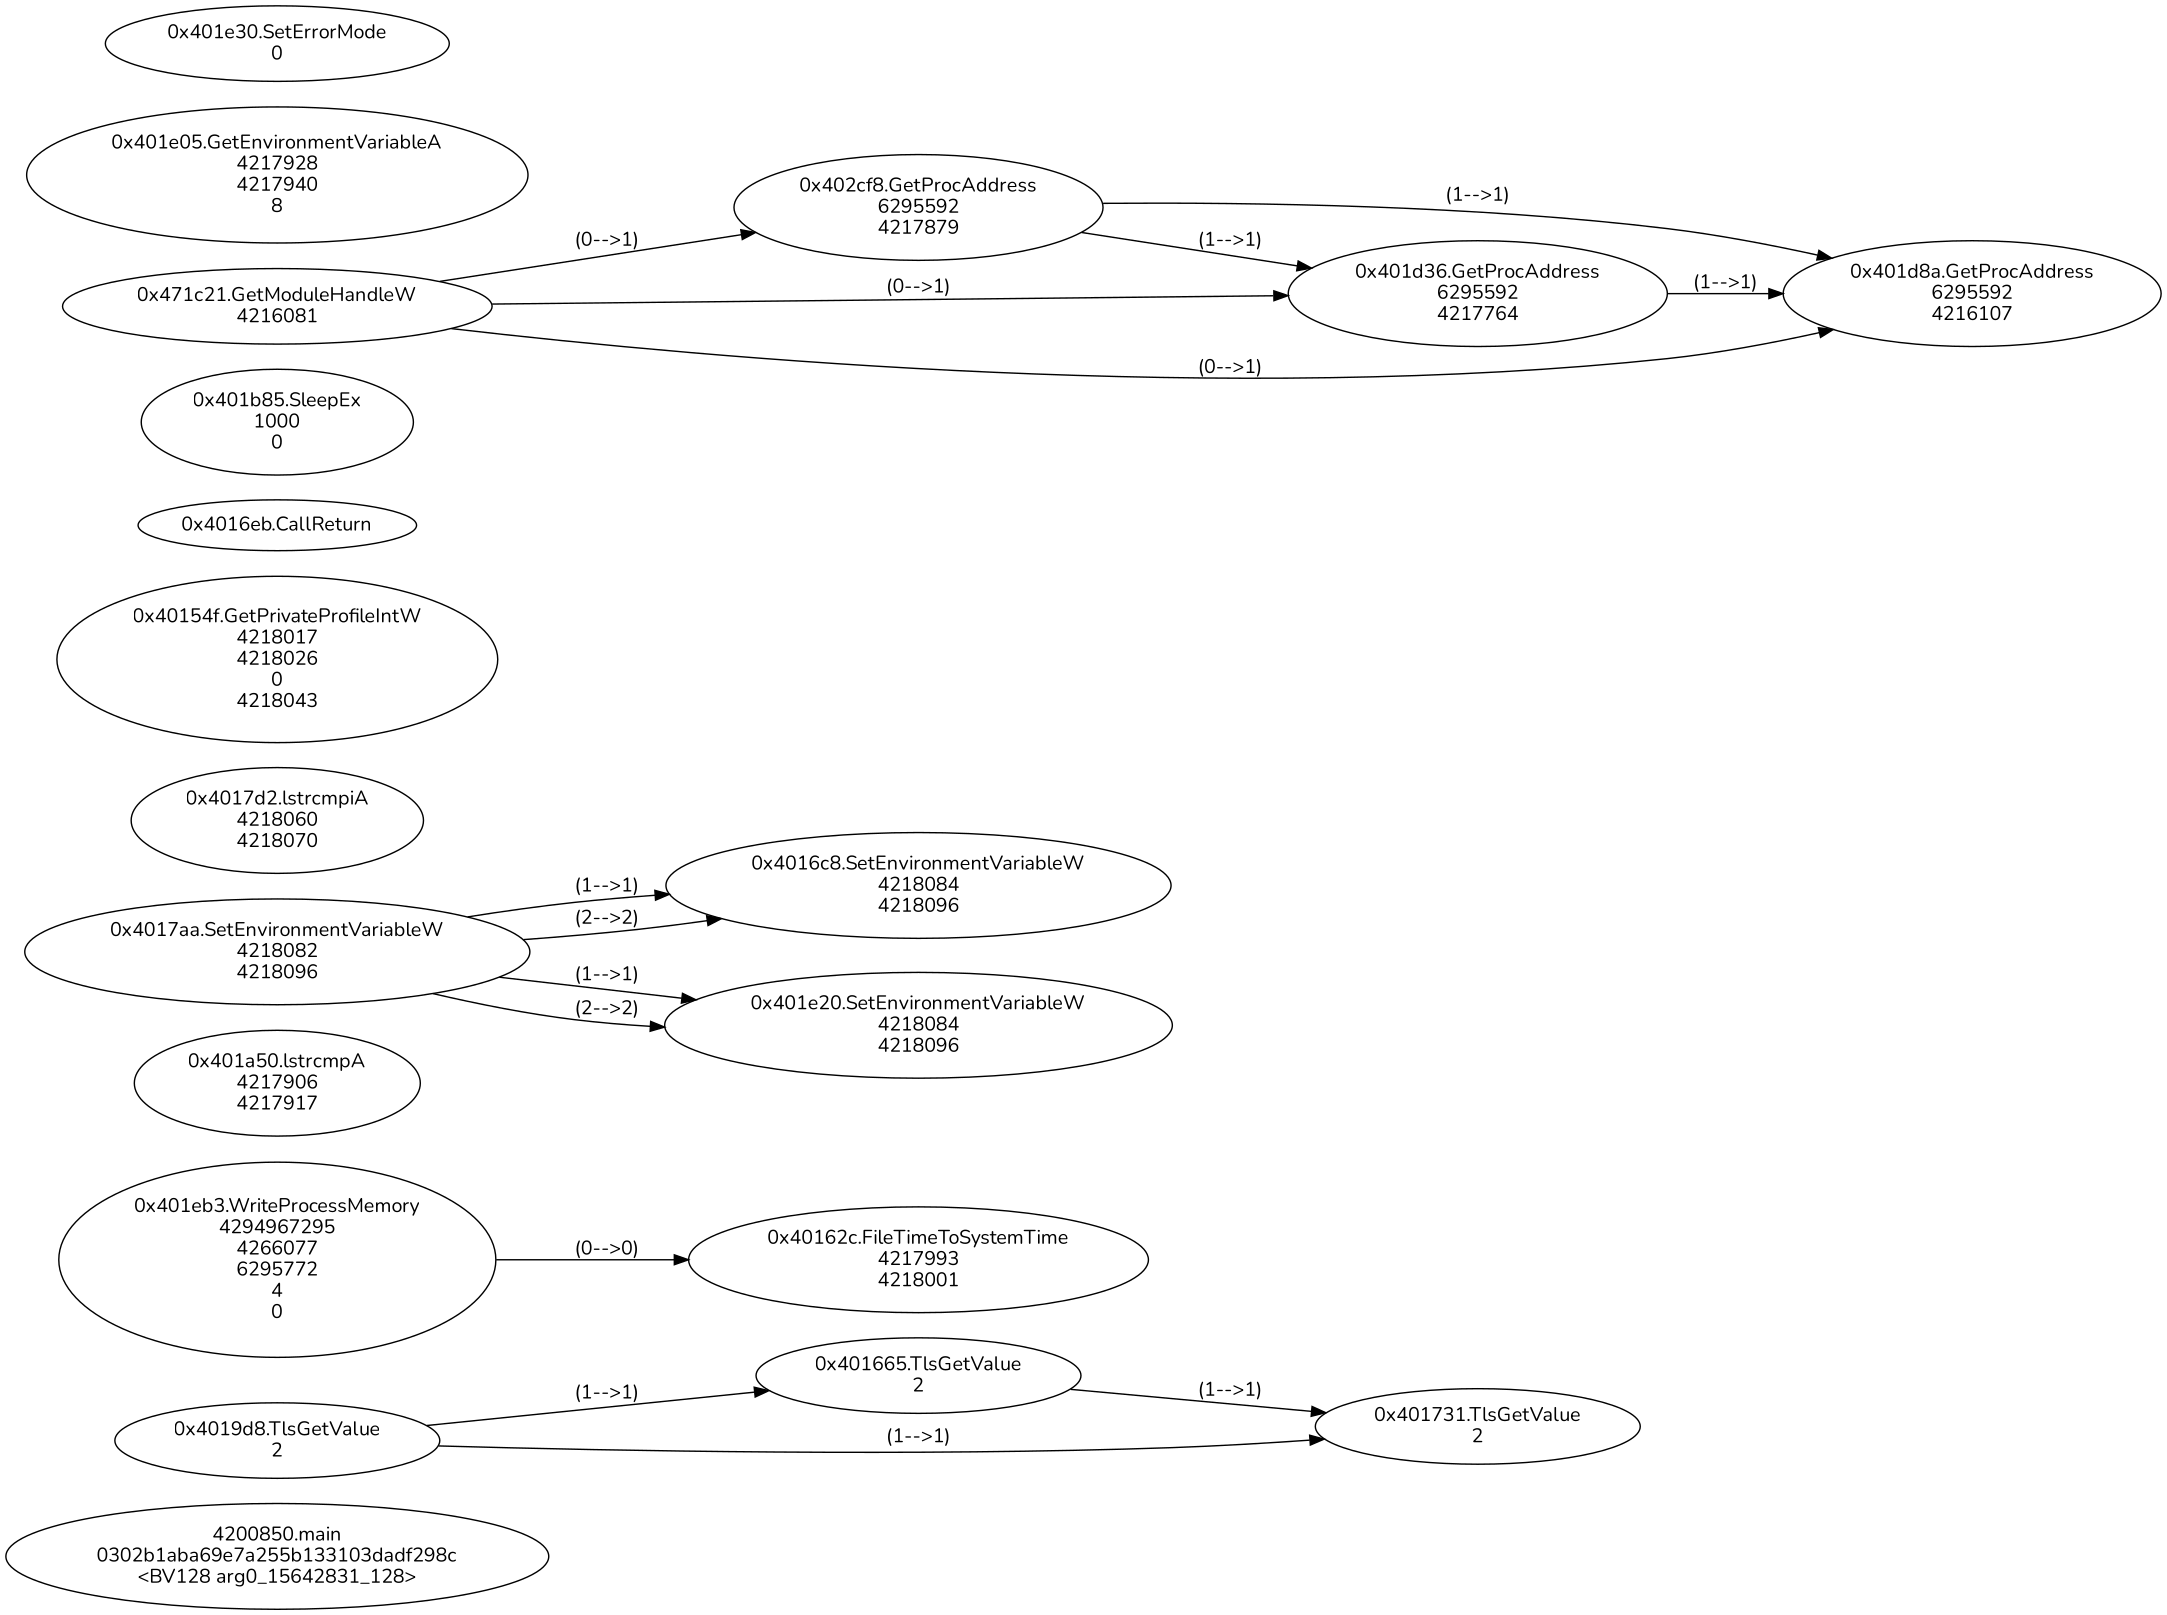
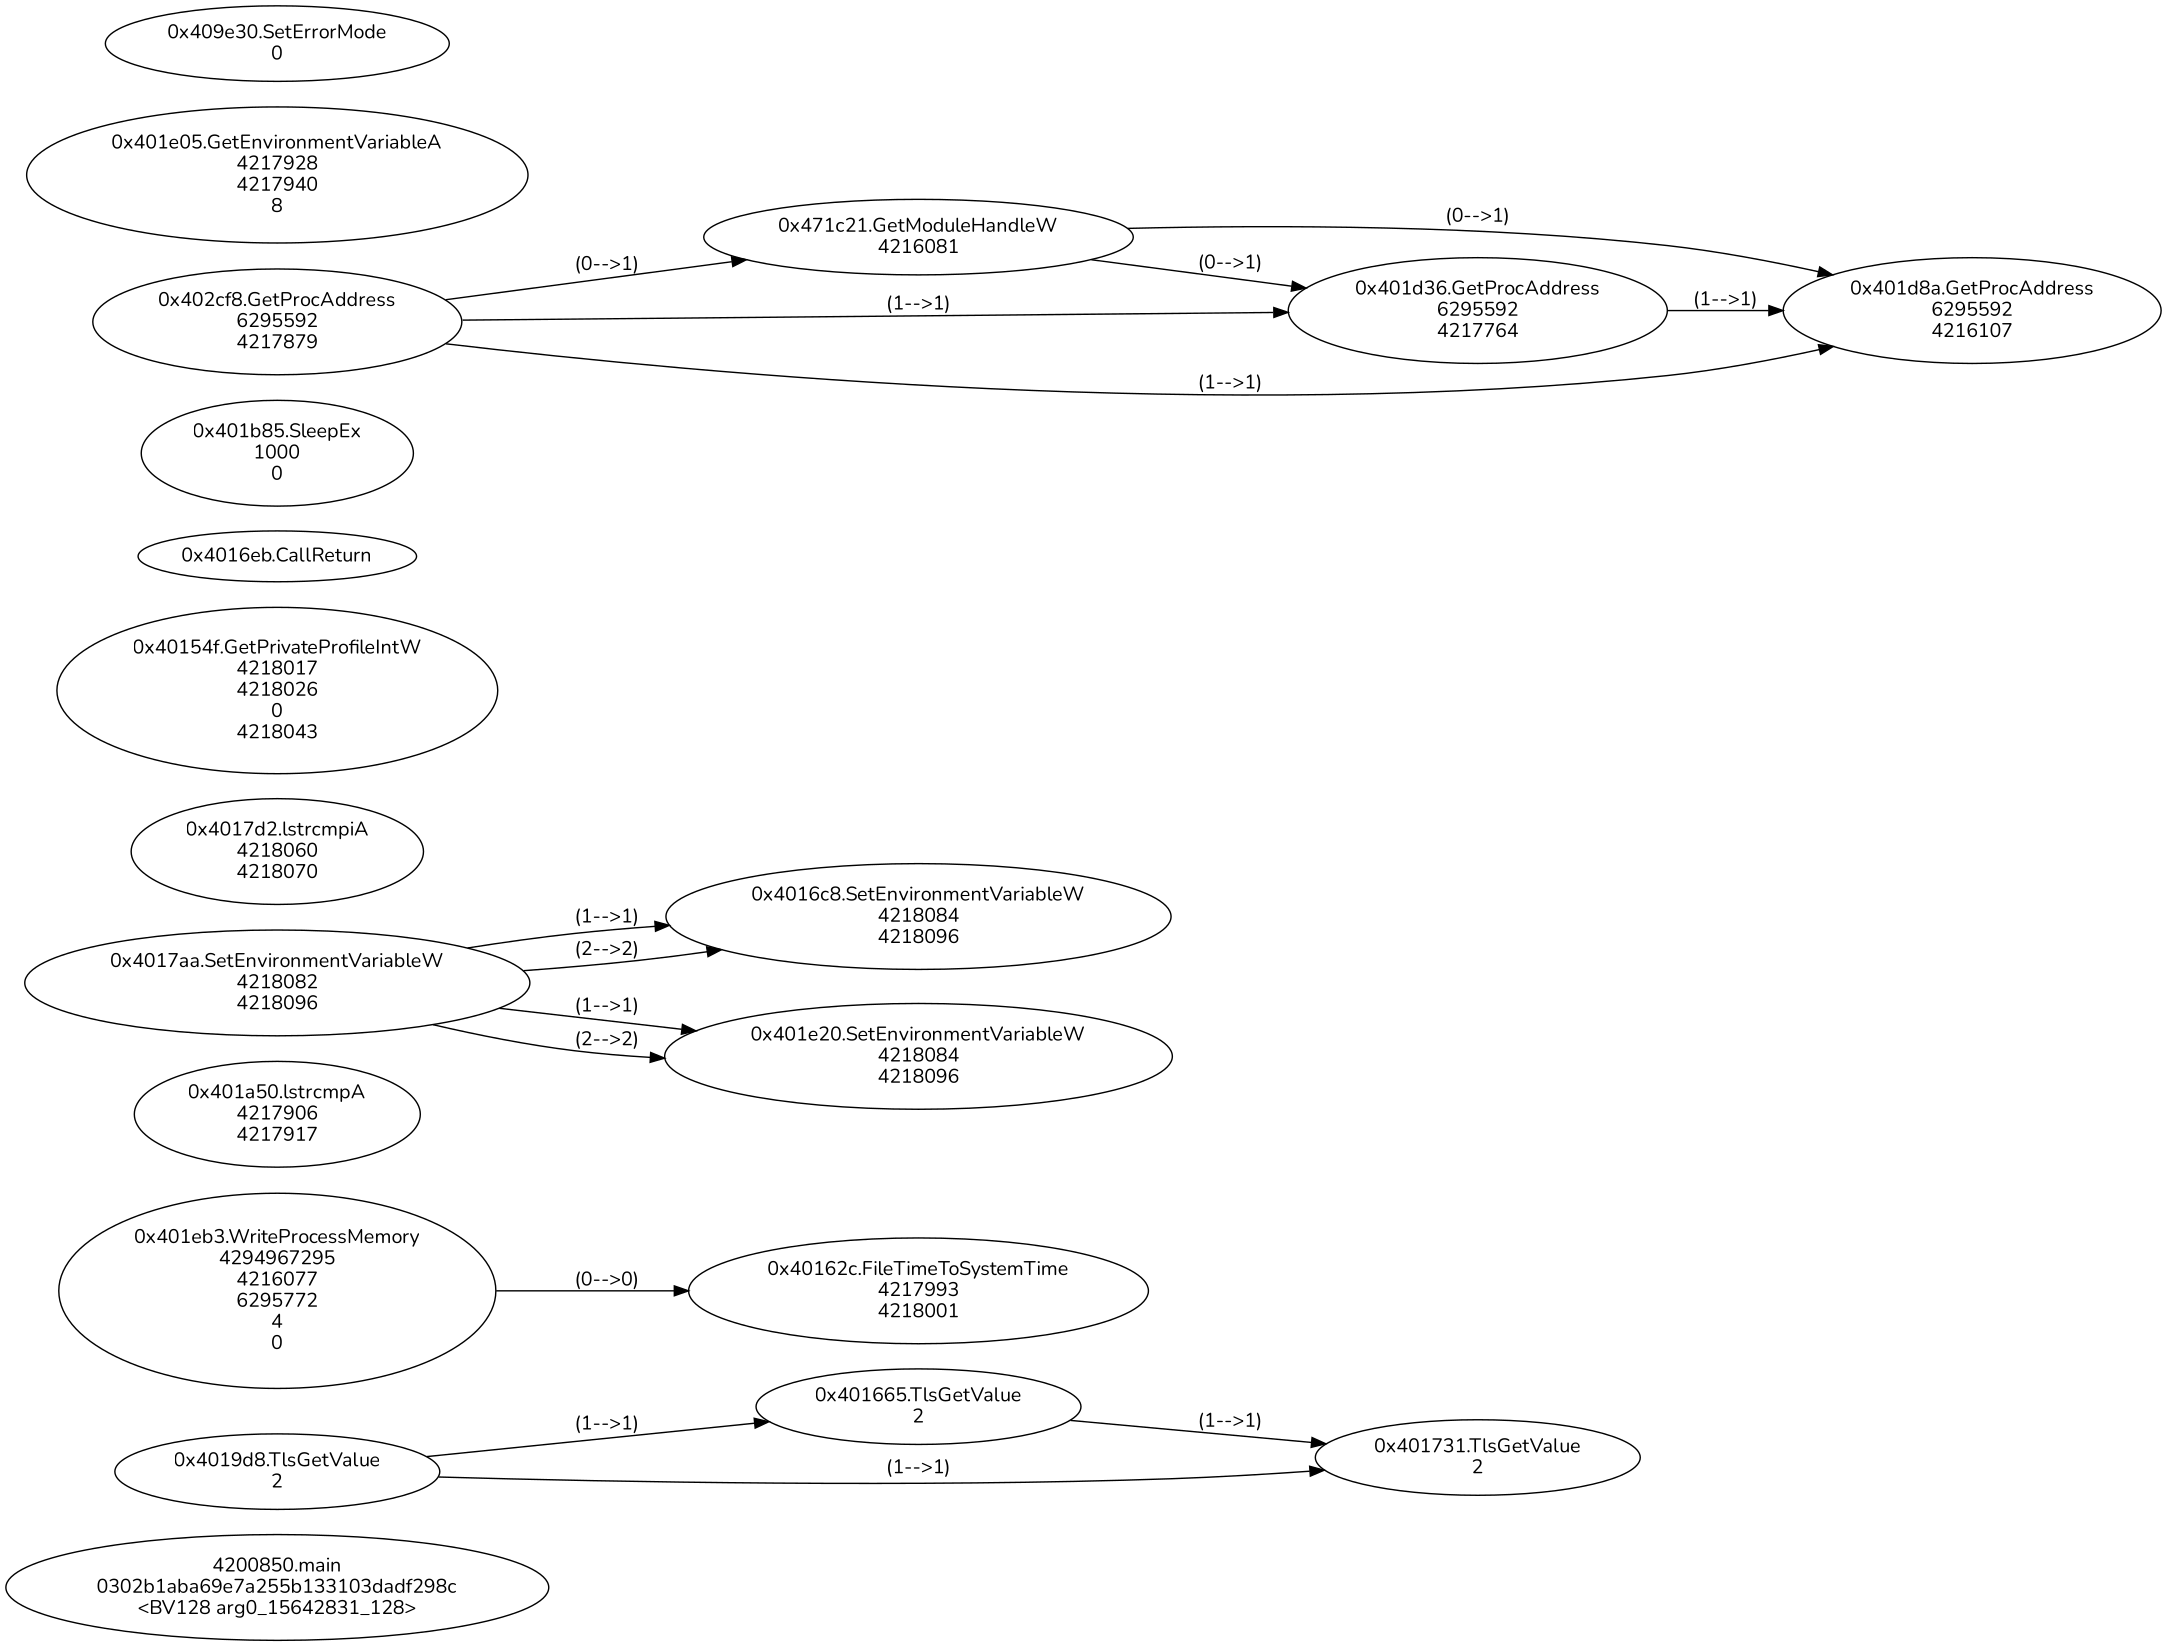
(277, 44) -> (277, 44)
(590, 258) -> (589, 281)
(277, 1260) -> (277, 1291)
